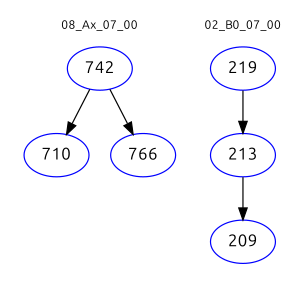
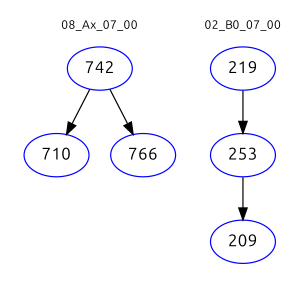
(243, 155) -> (243, 155)
